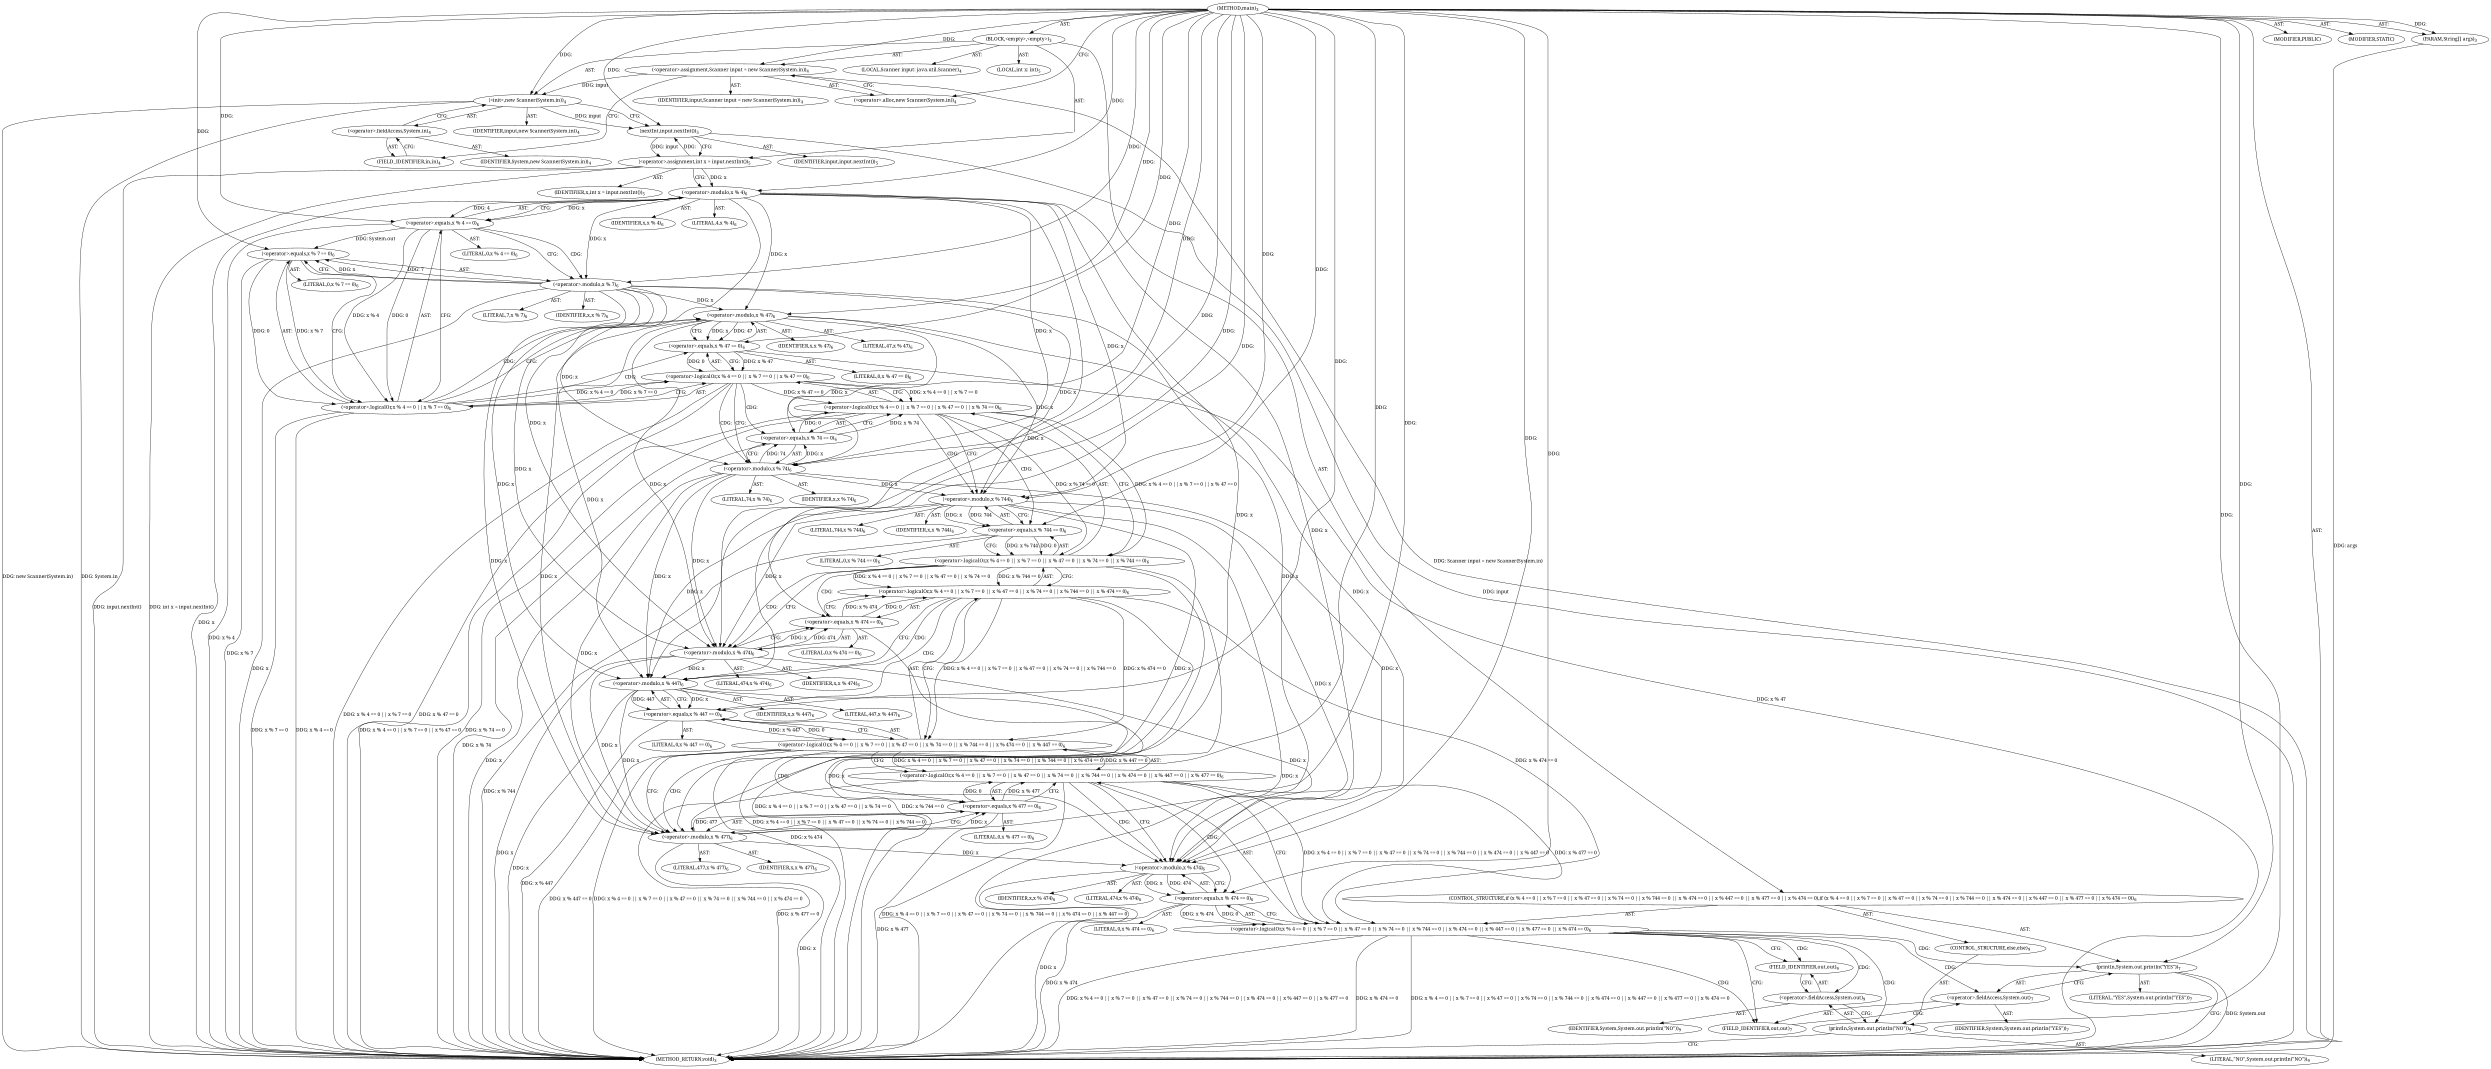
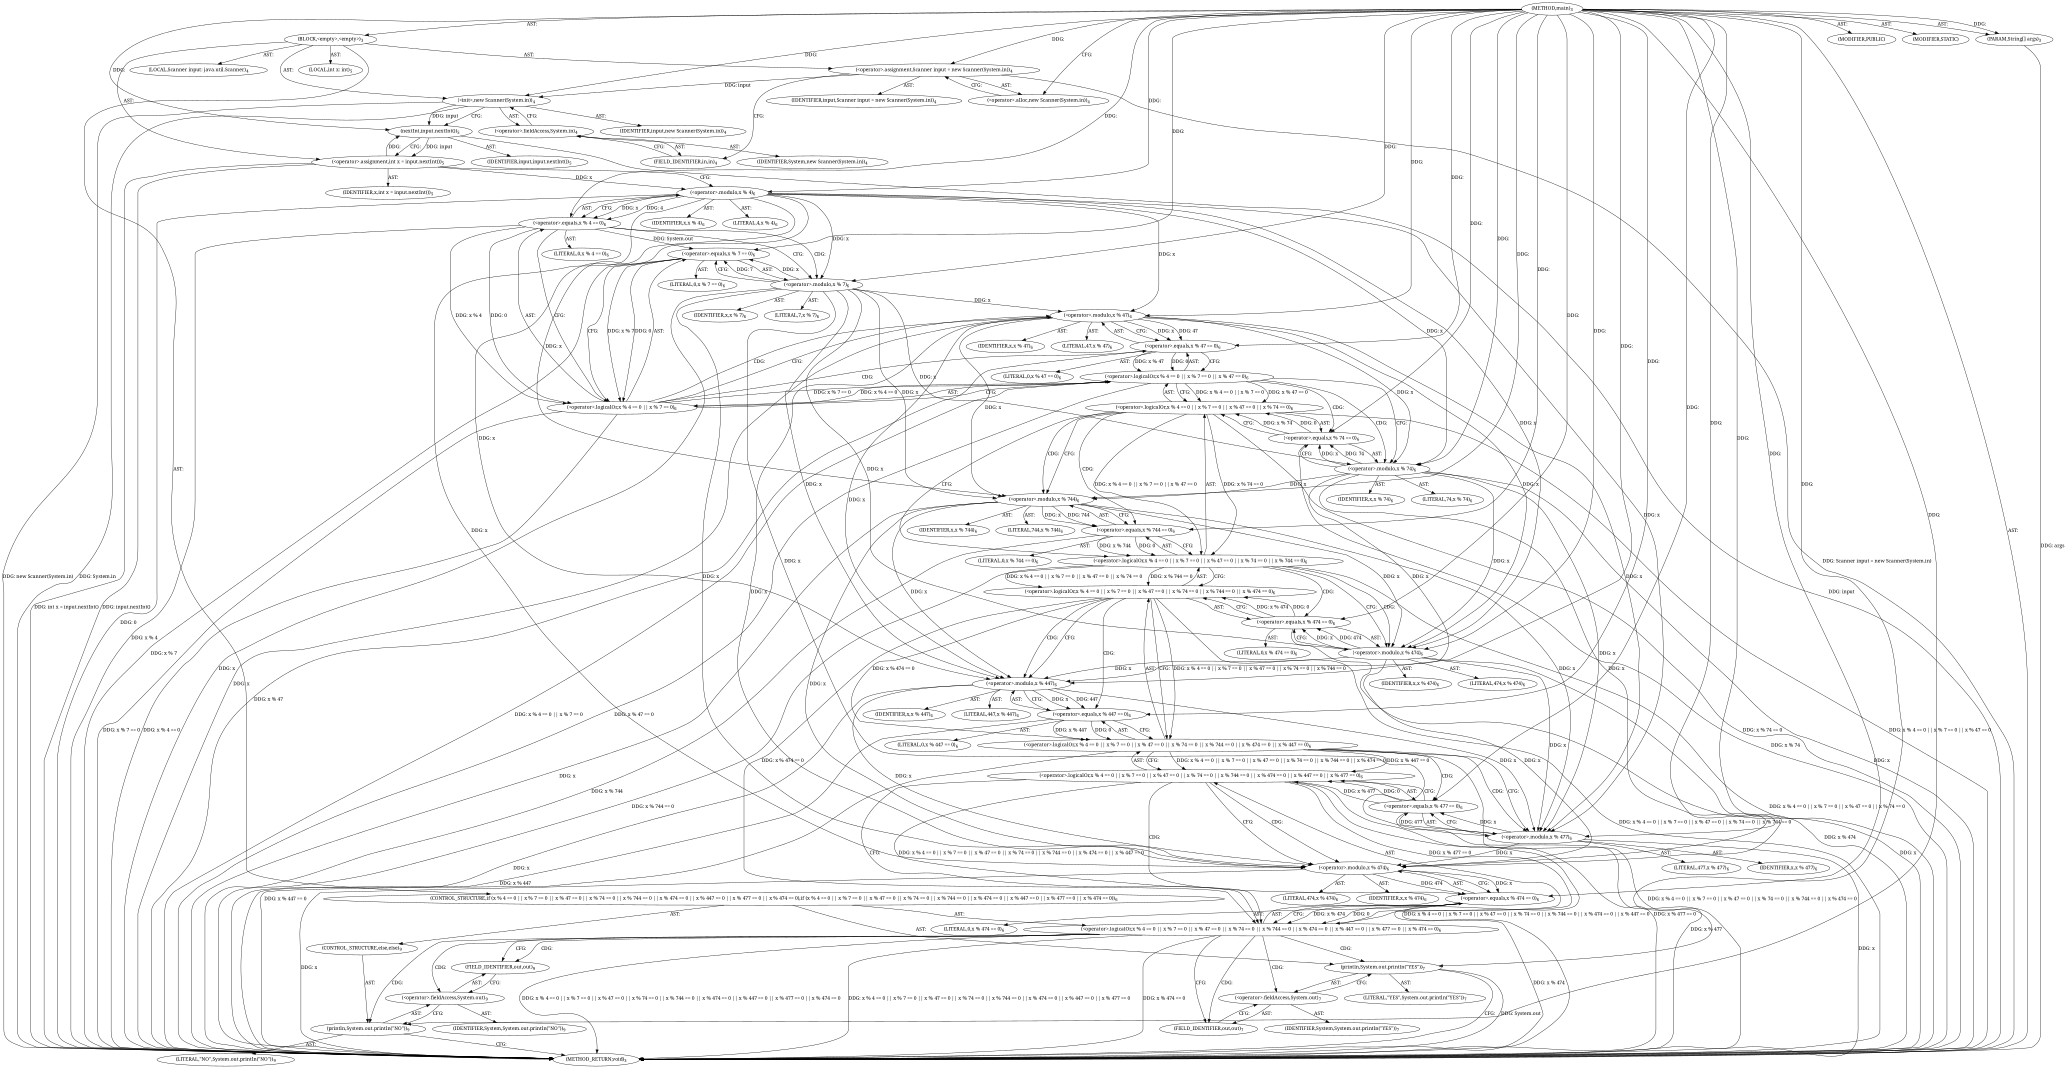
(207, 623) -> (128, 623)
none -> (305, 649)
(1004, 837) -> none
